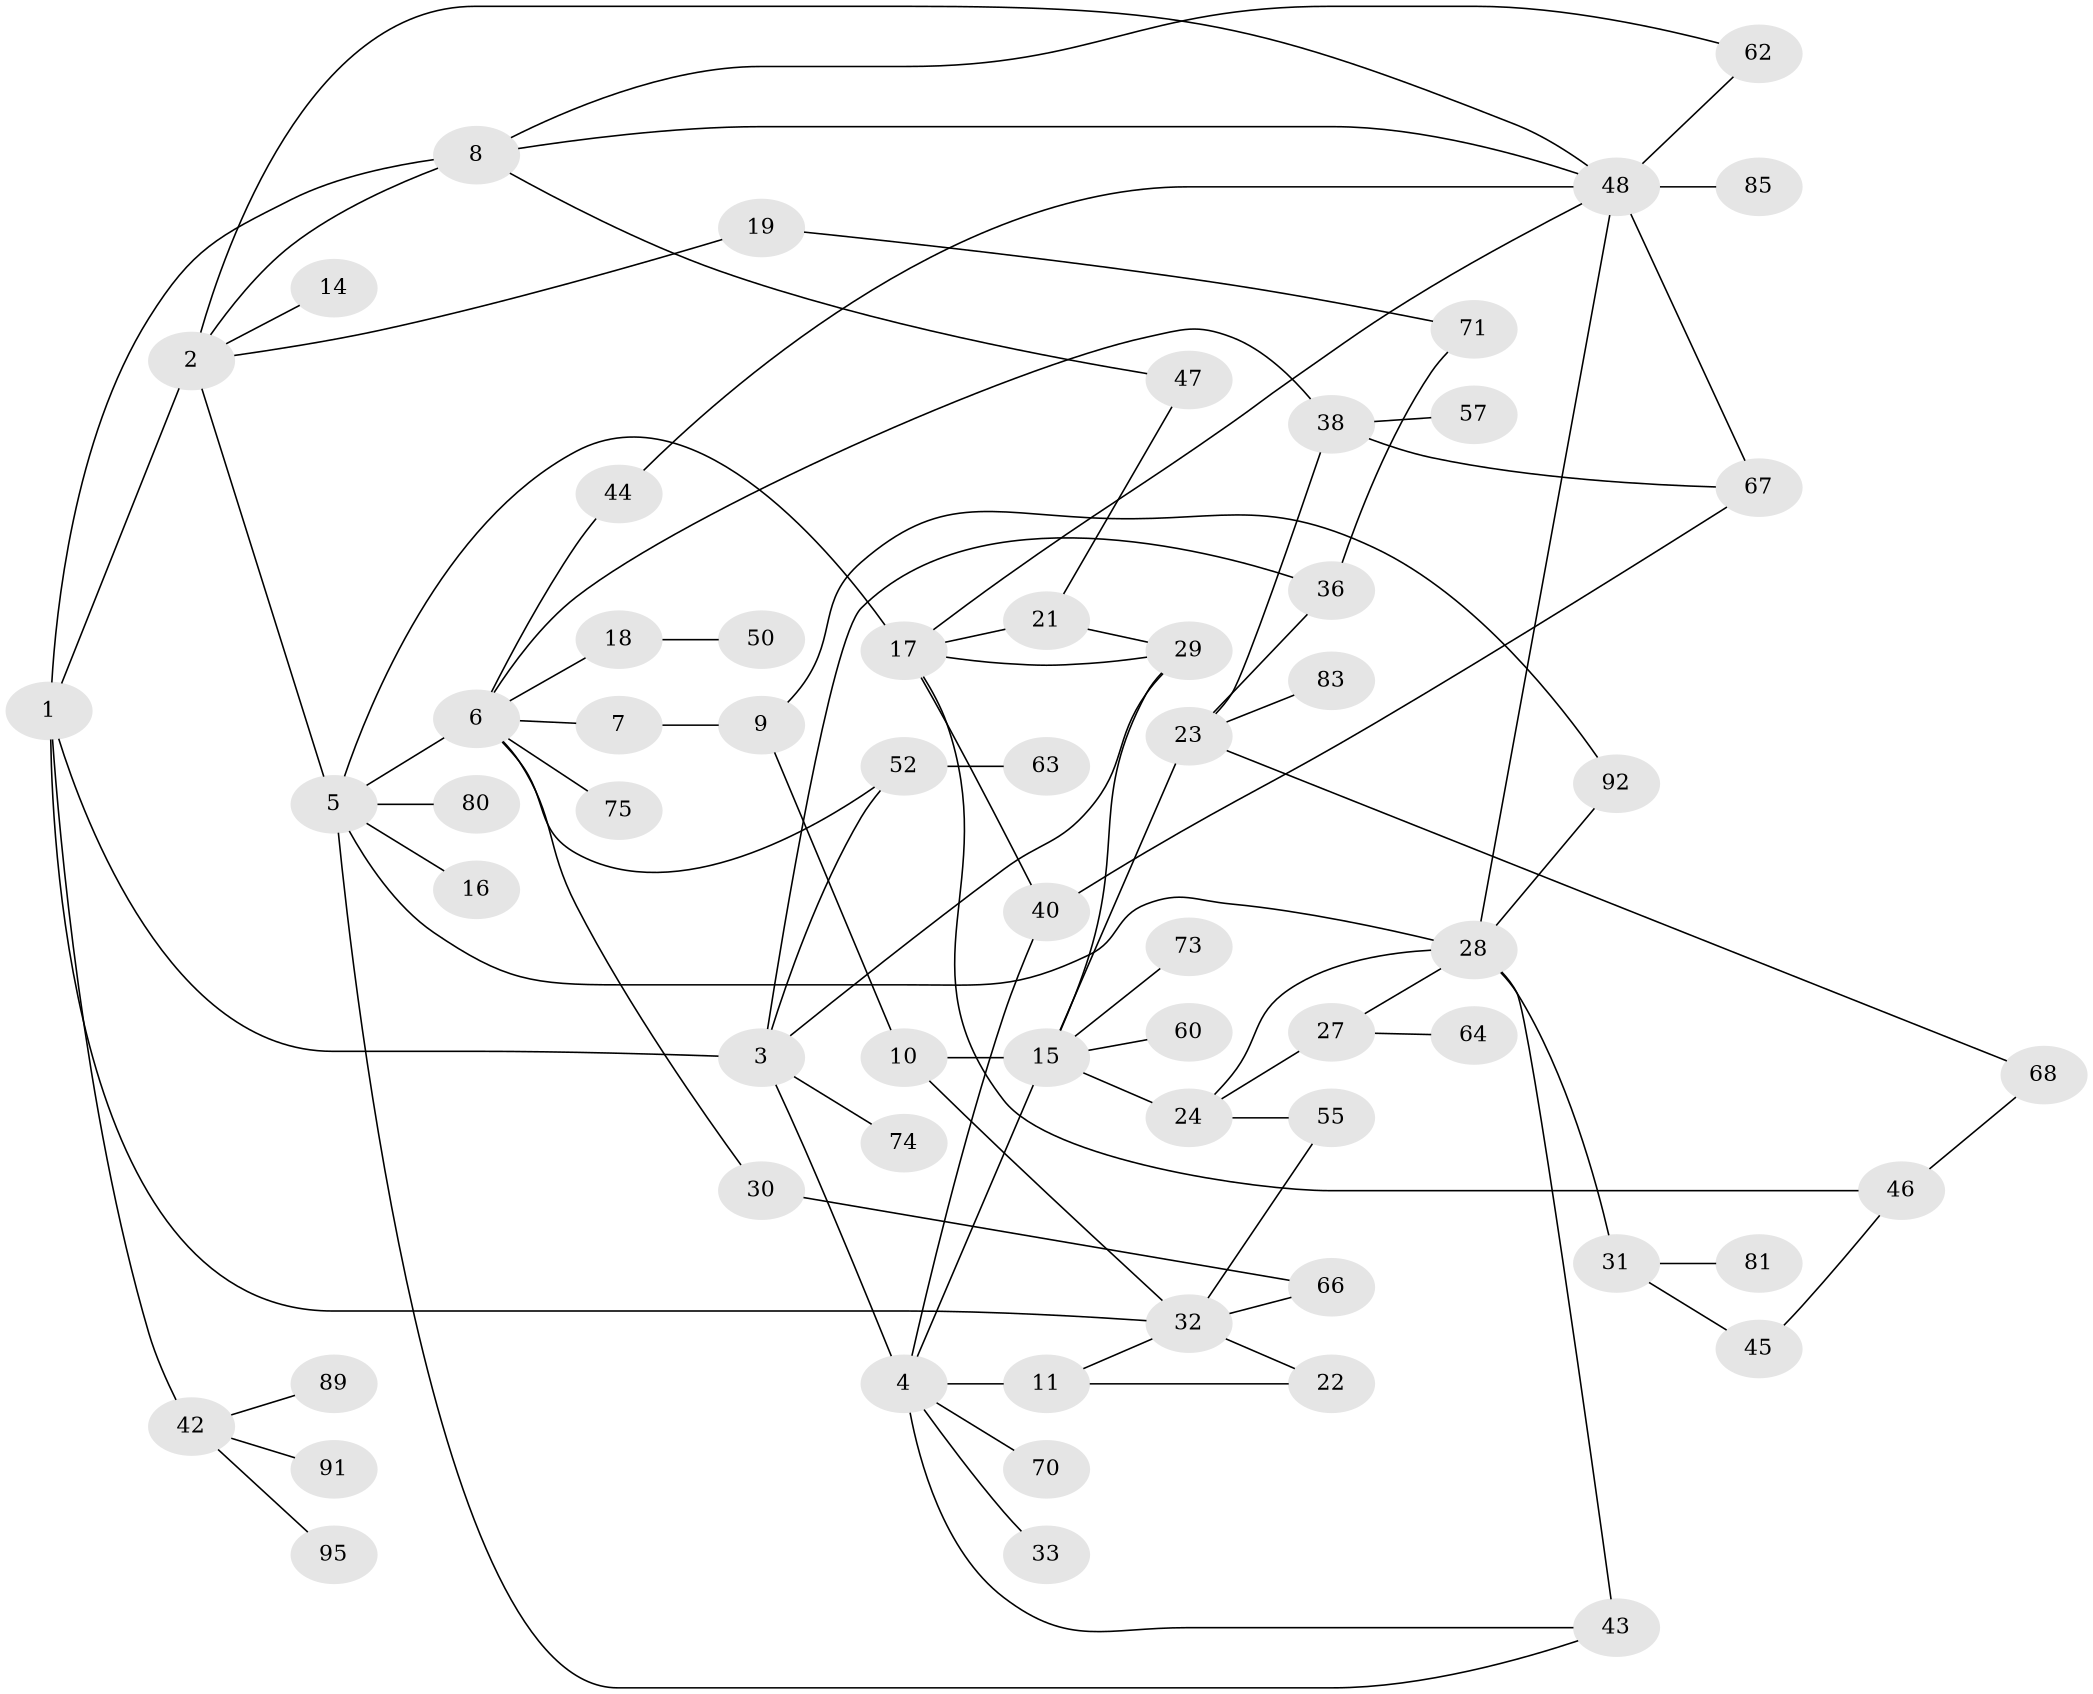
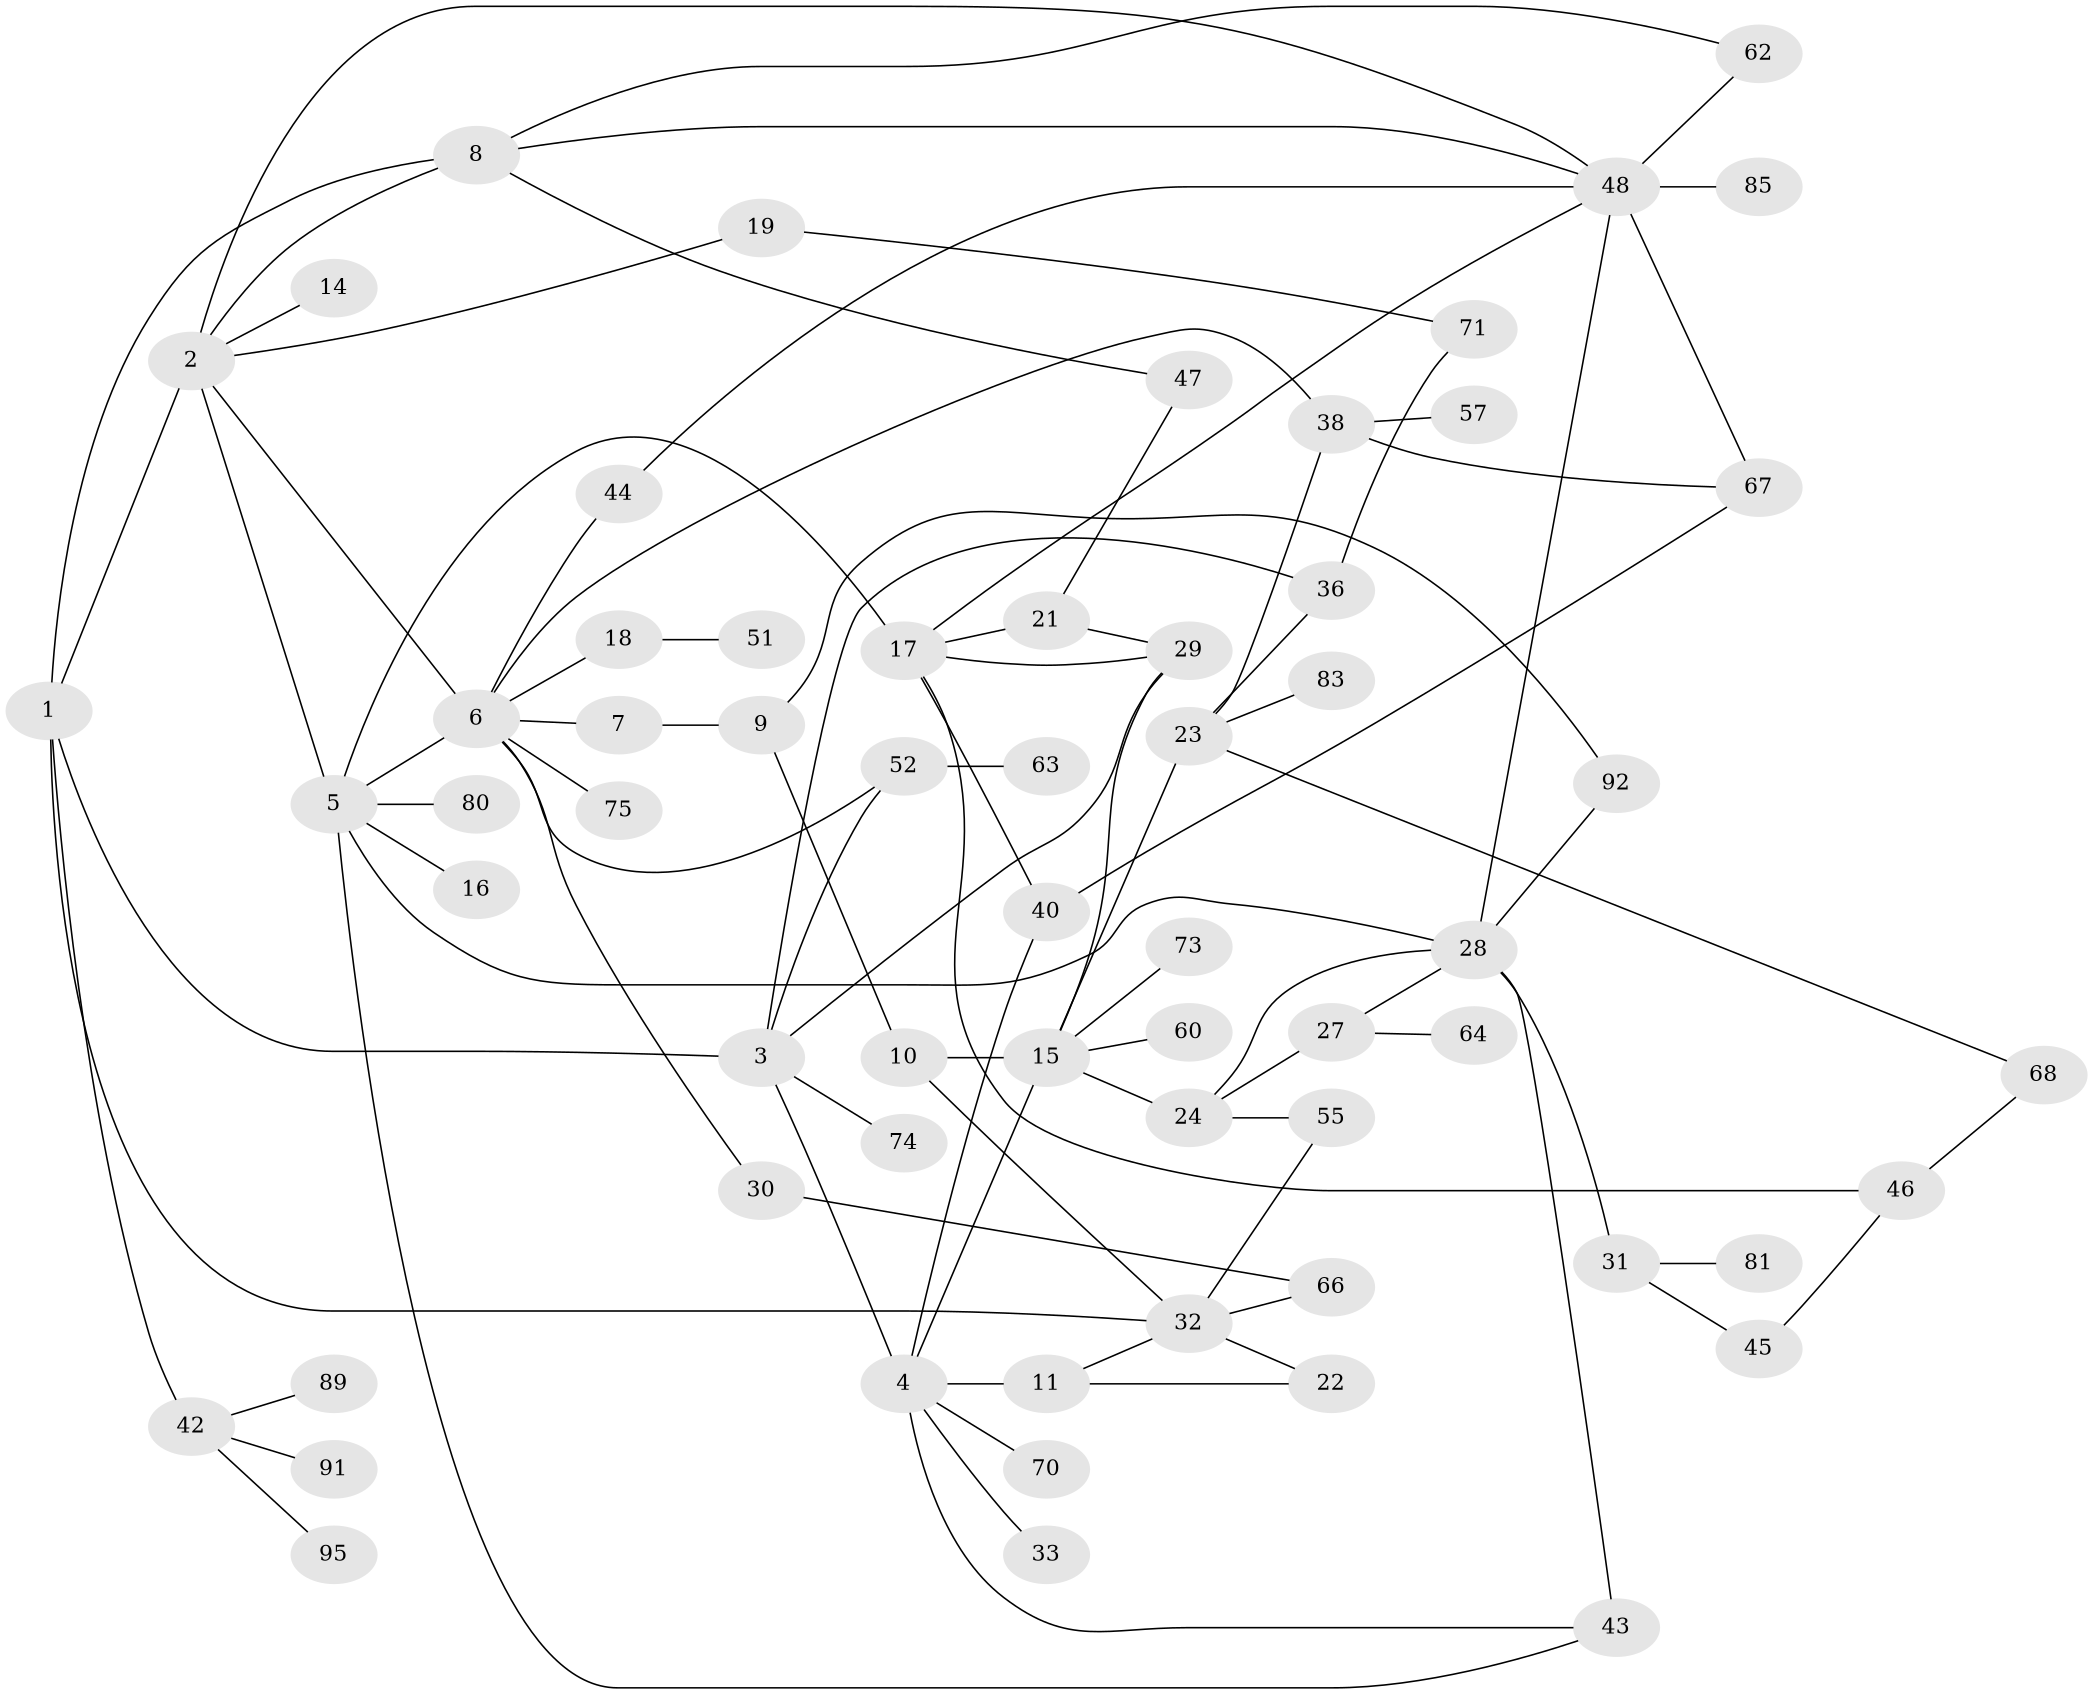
none -> (334, 540)
(762, 640) -> (762, 640)
